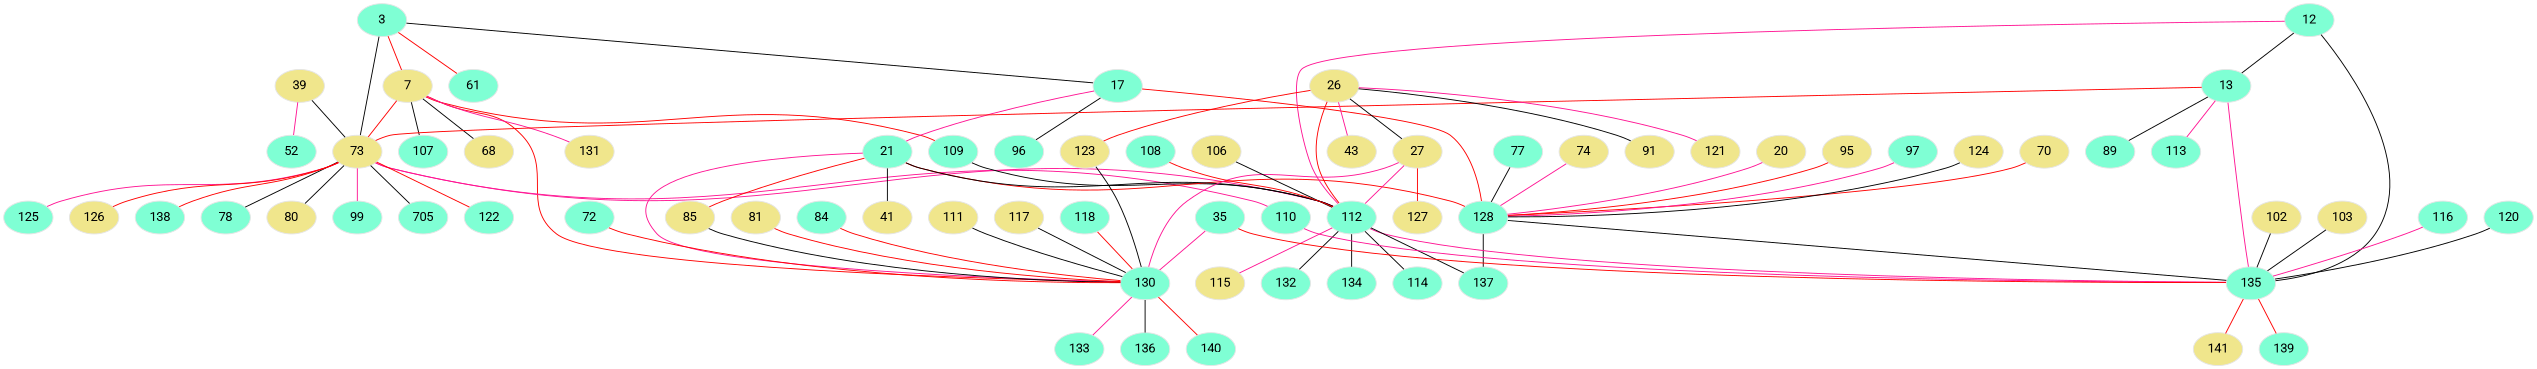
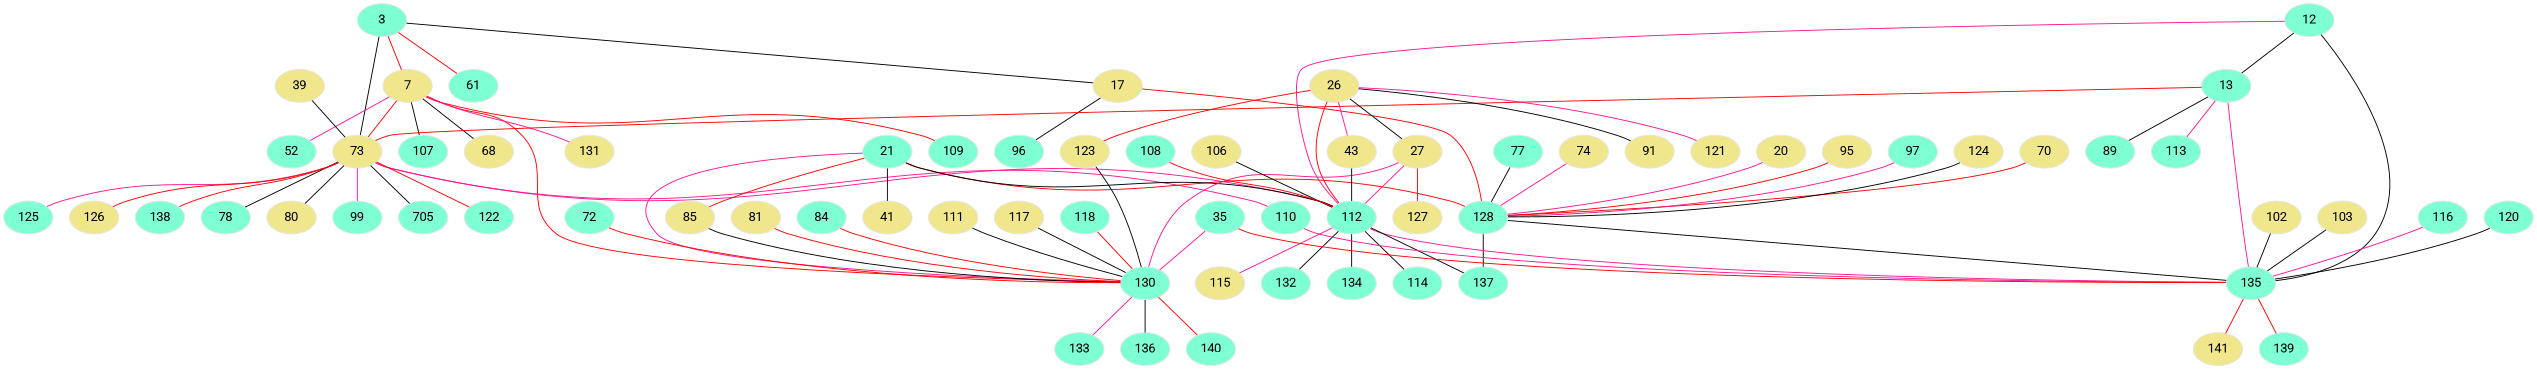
(1118, 86) -> (1118, 86)
(1013, 108) -> none
(296, 119) -> (350, 119)
(1152, 185) -> (1352, 190)
